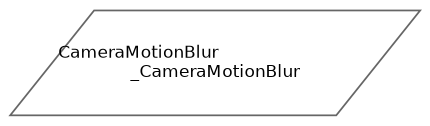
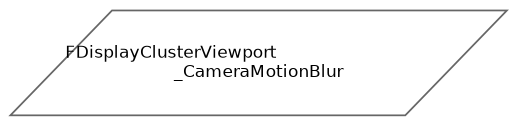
(215, 63) -> (259, 63)
